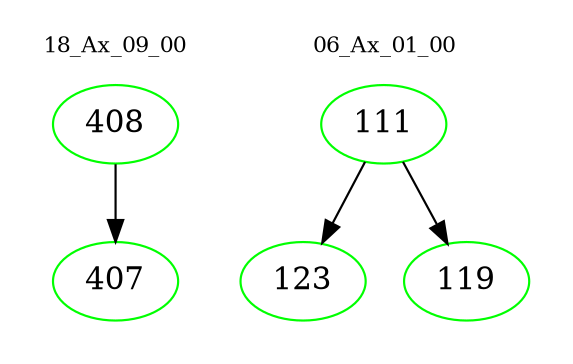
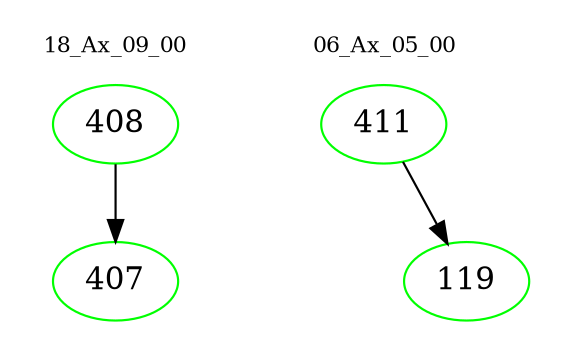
(385, 47) -> (385, 47)
(384, 124) -> (384, 124)
(303, 281) -> none
